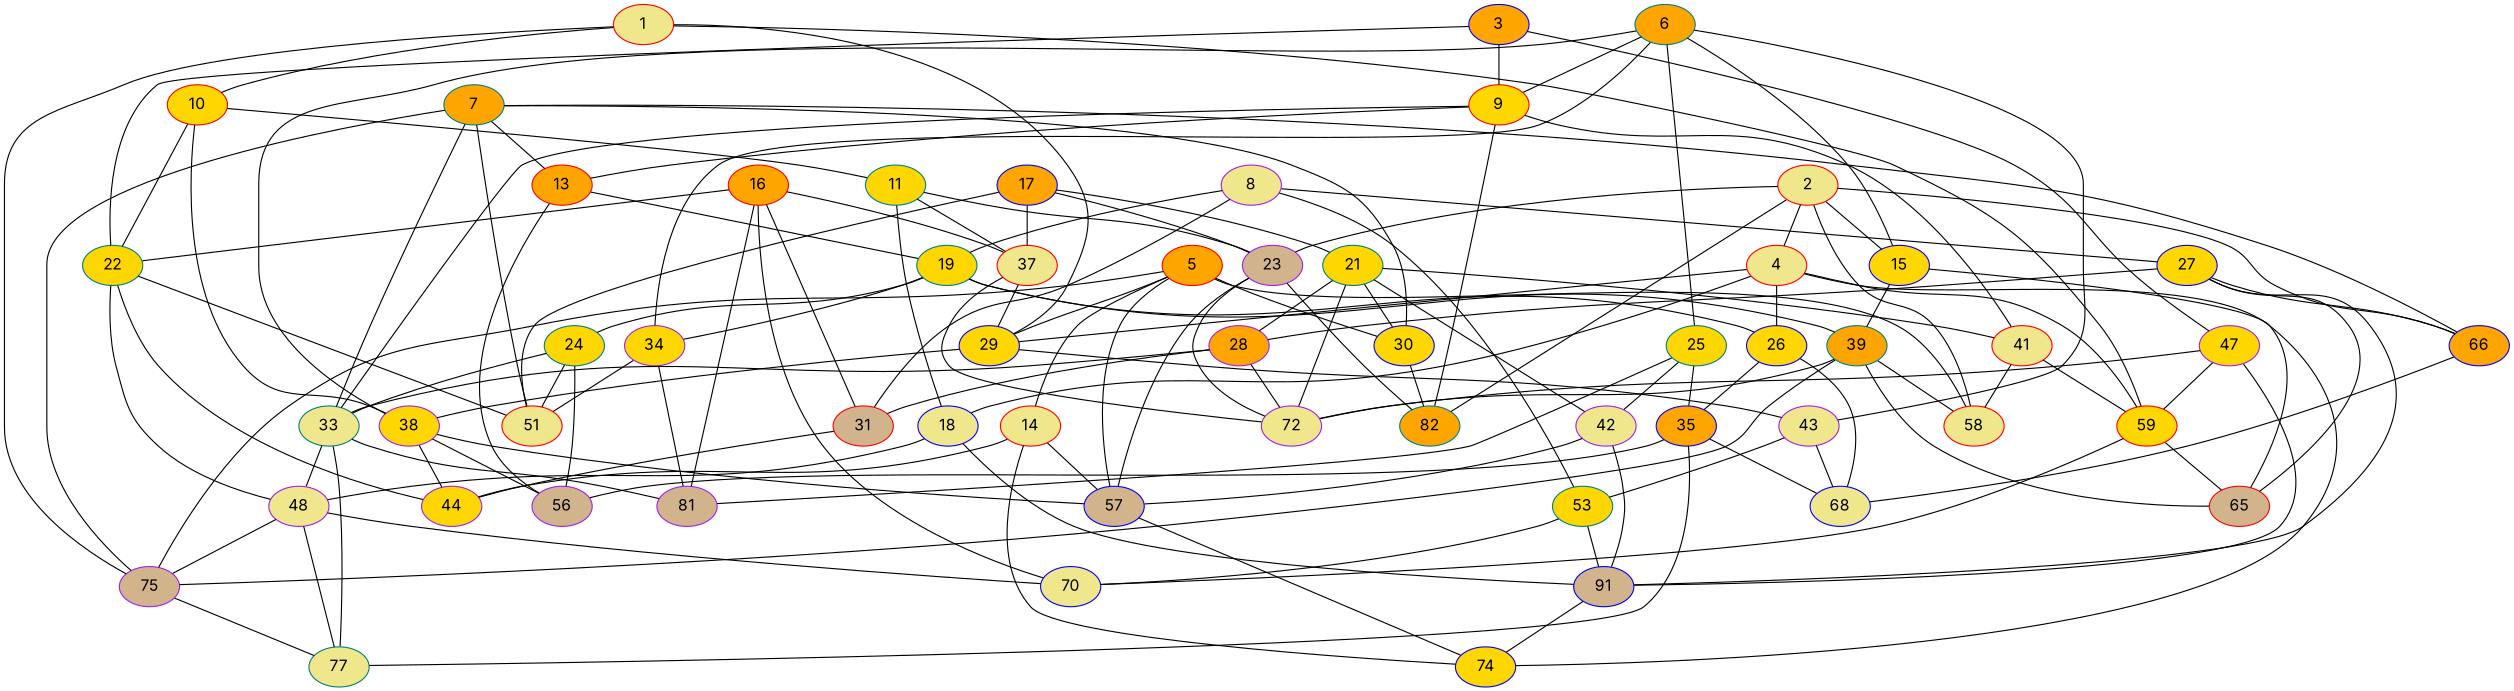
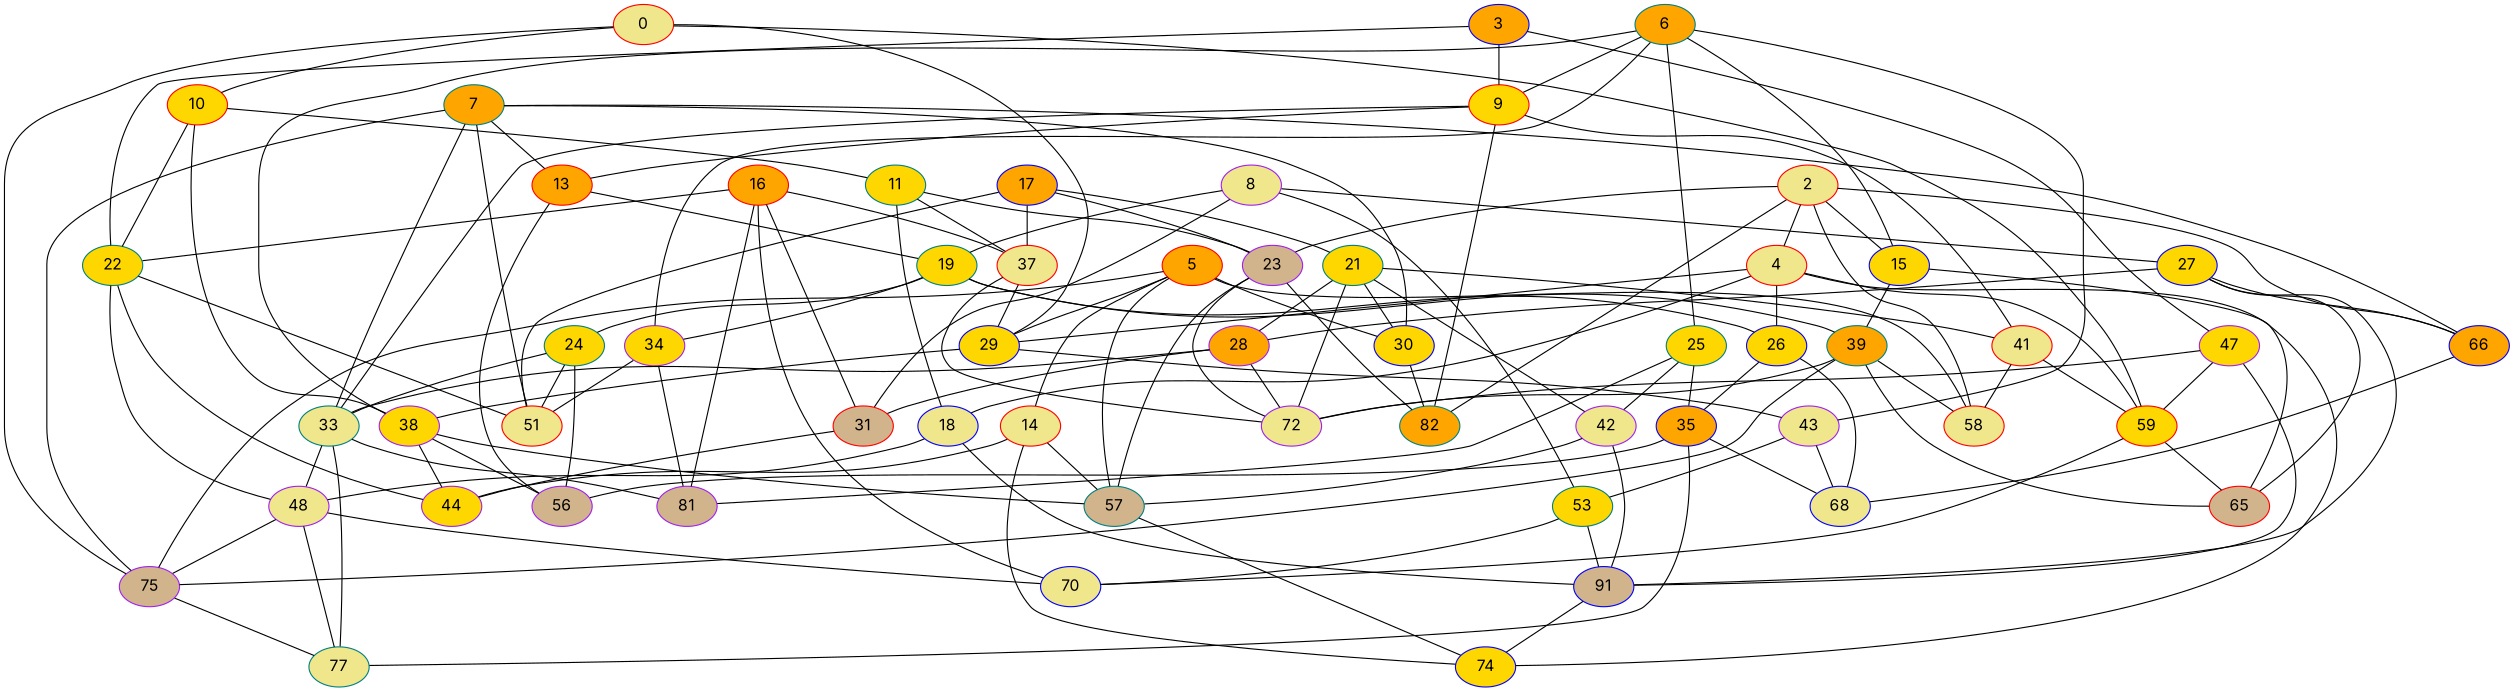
(644, 25) -> (644, 25)
(1114, 506) -> (1114, 506)
